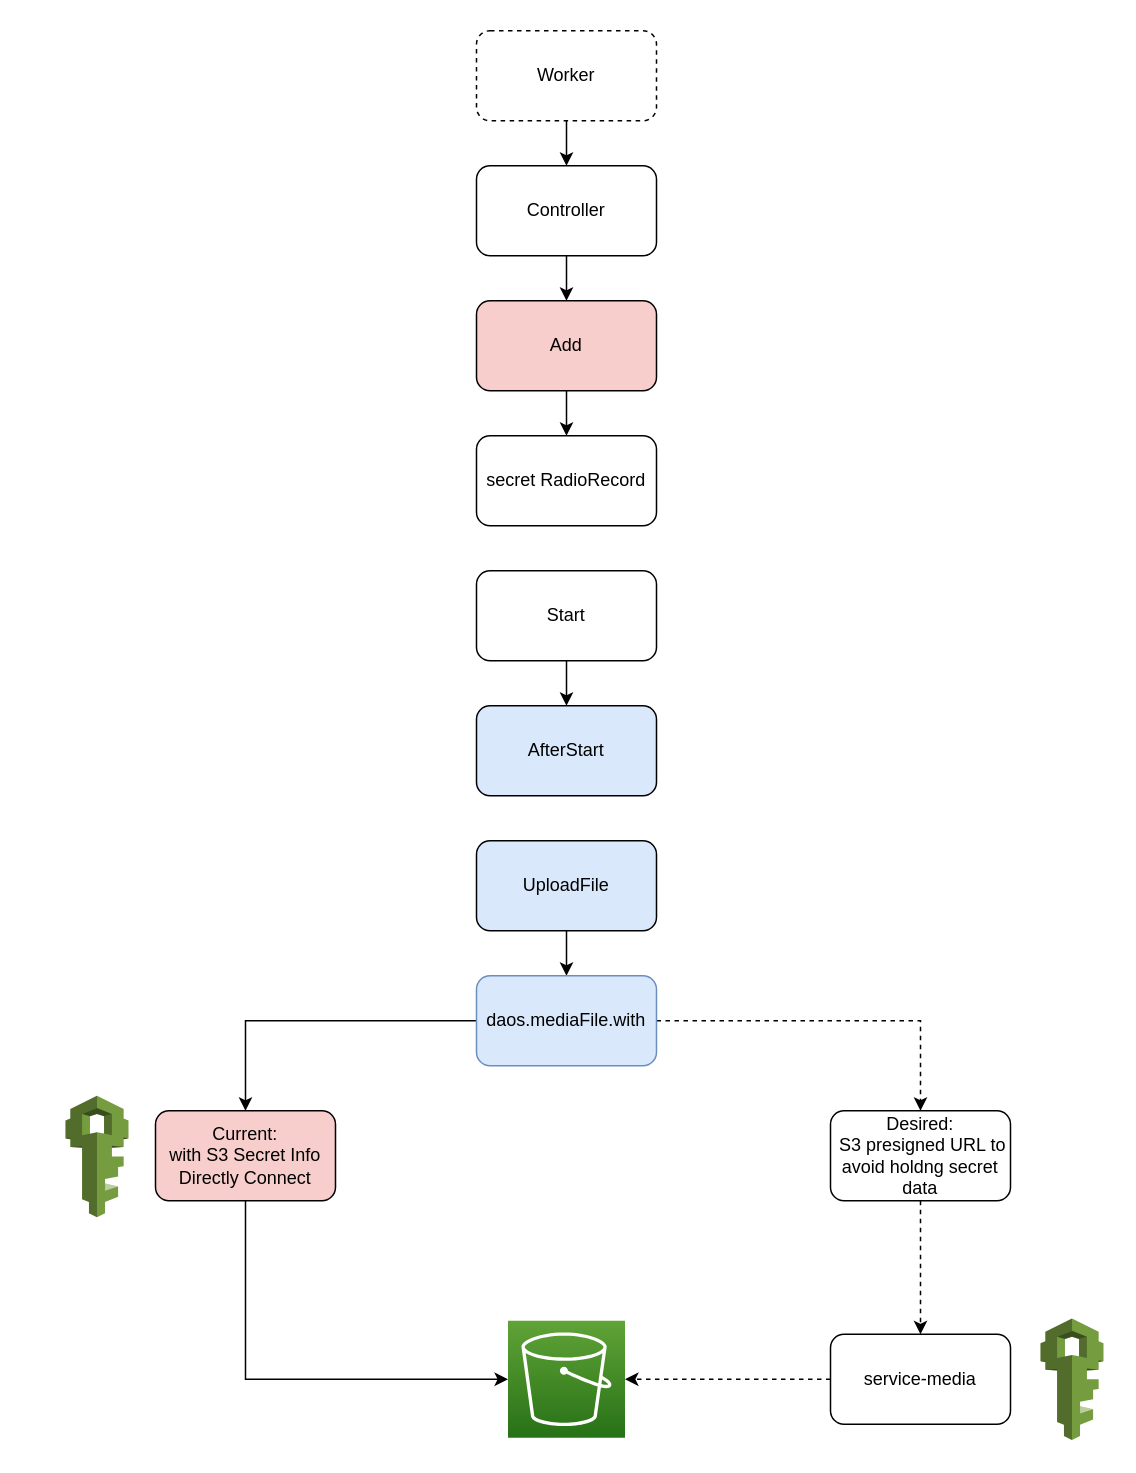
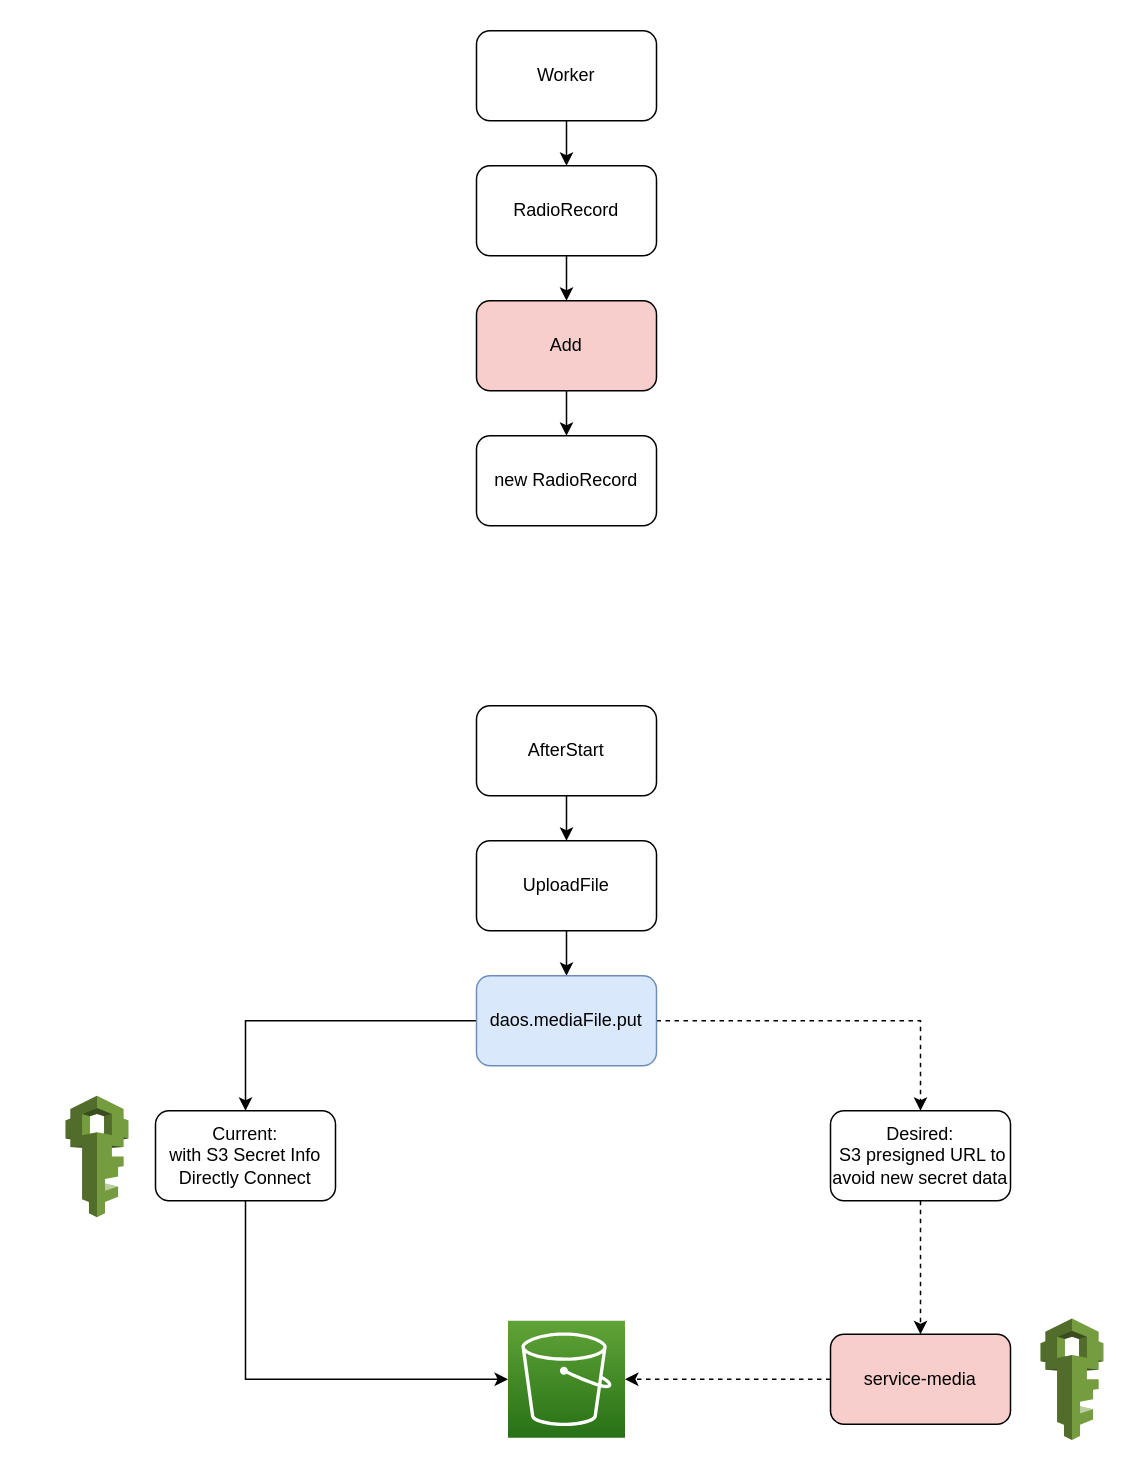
(566, 76) -> (566, 76)
(566, 211) -> (566, 211)
(566, 481) -> (566, 481)
(566, 616) -> none
(566, 689) -> none
(566, 751) -> (566, 751)
none -> (566, 824)
(566, 886) -> (566, 886)
(566, 1021) -> (566, 1021)
(245, 1156) -> (245, 1156)
(920, 1156) -> (920, 1156)
(920, 1379) -> (920, 1379)
